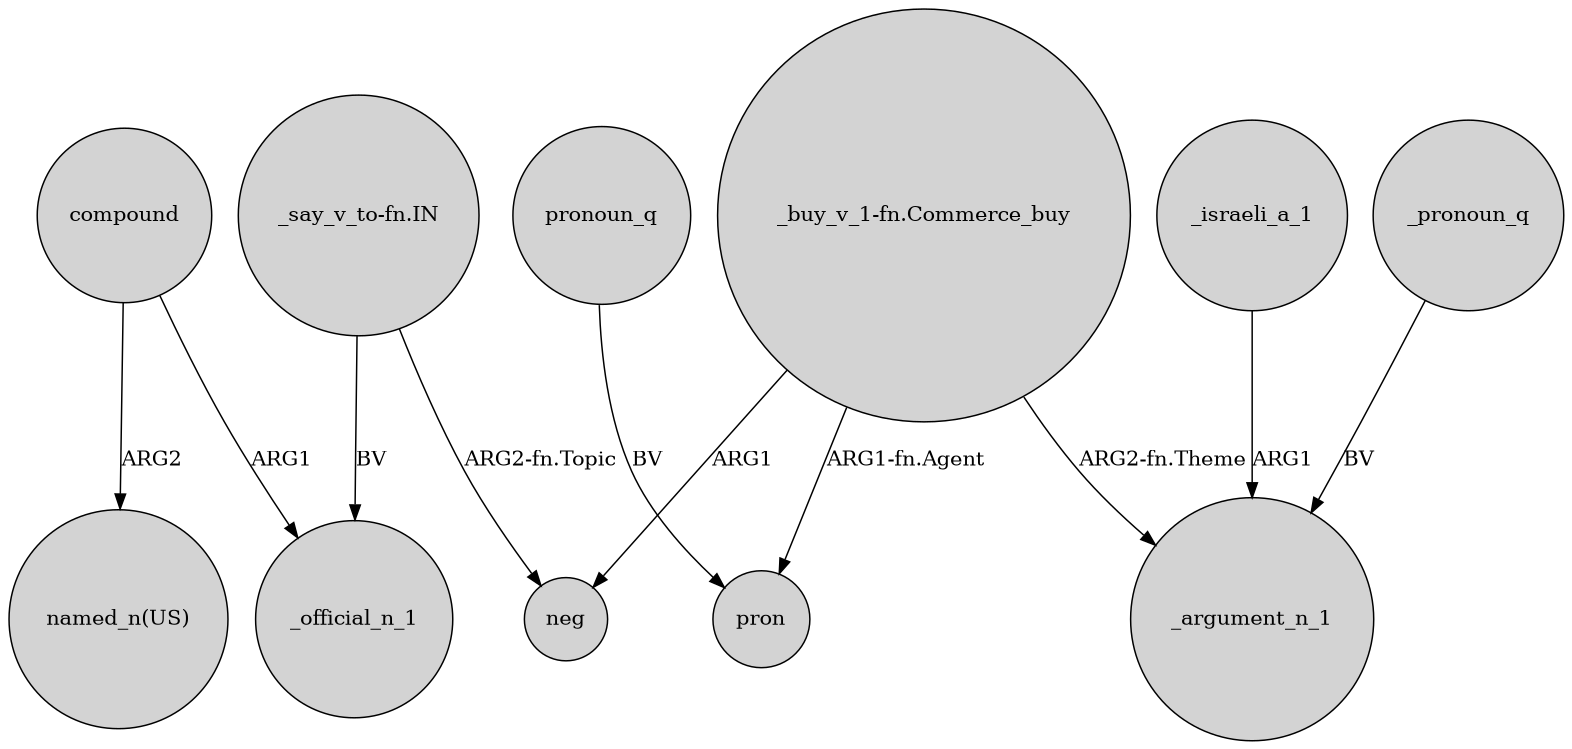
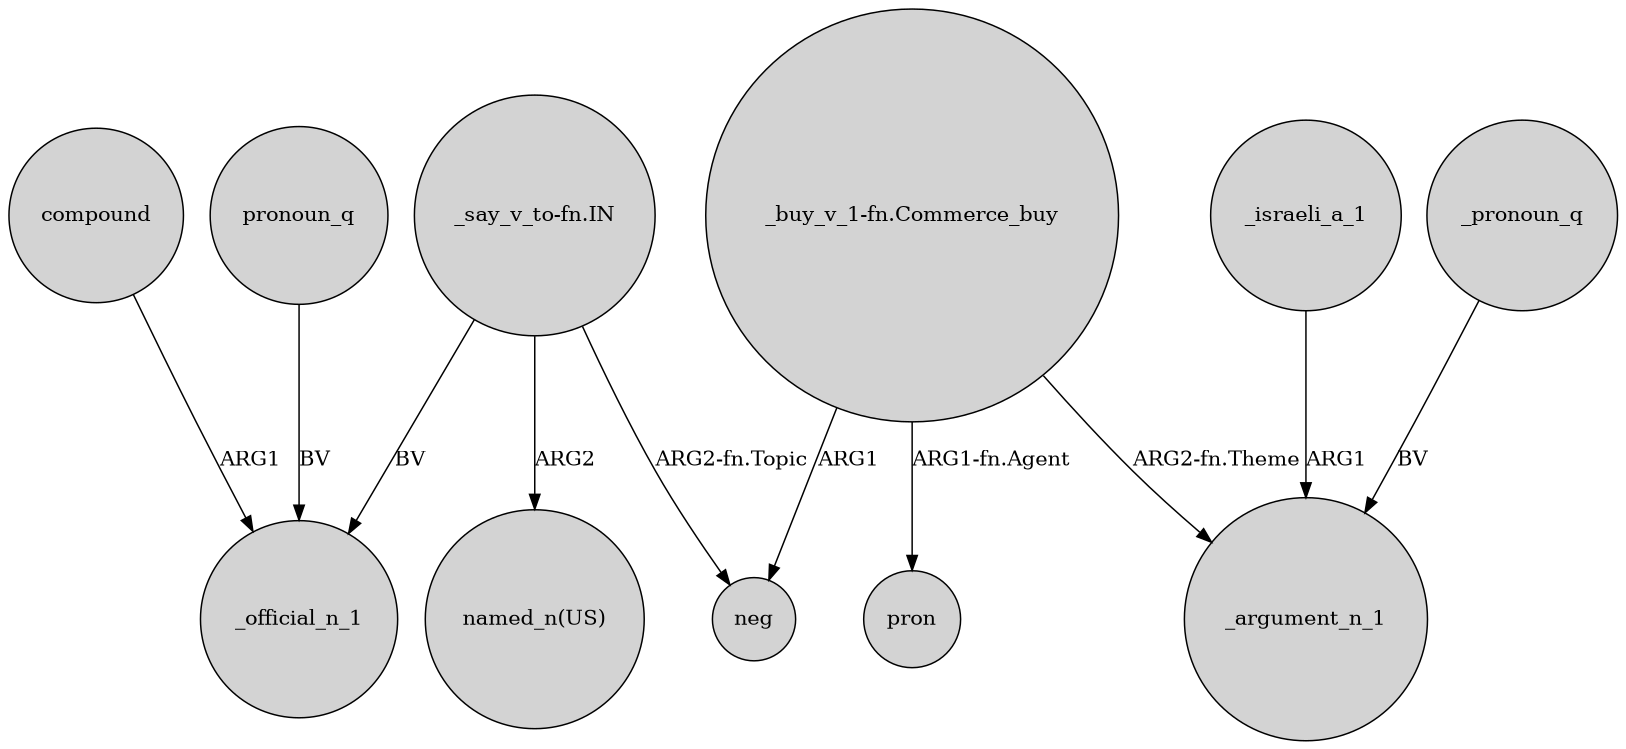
(122, 398) -> (535, 415)
(625, 455) -> (299, 405)
